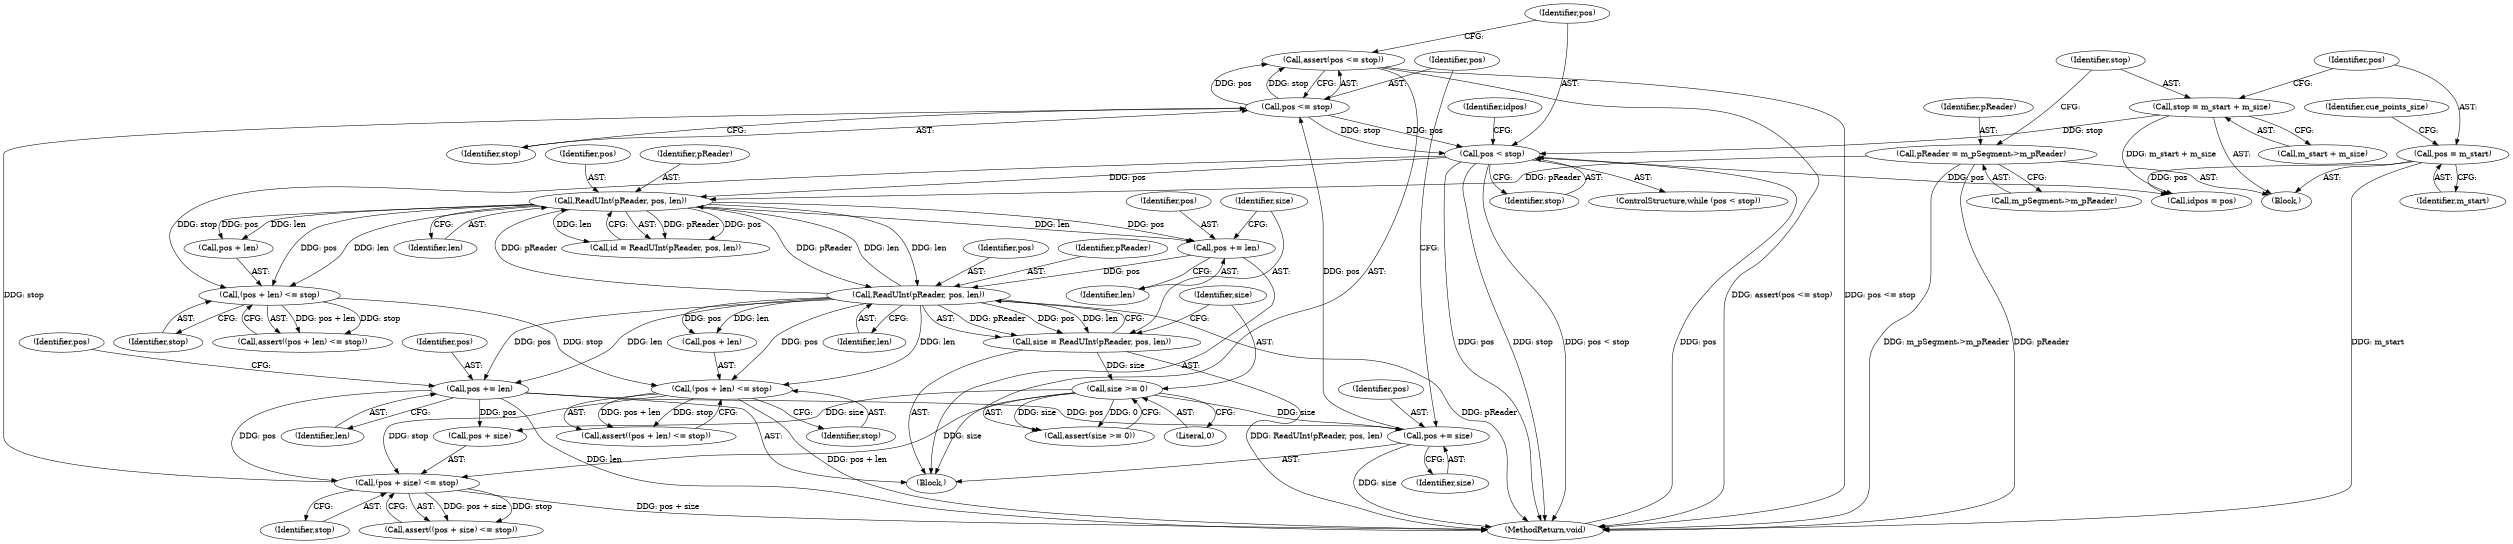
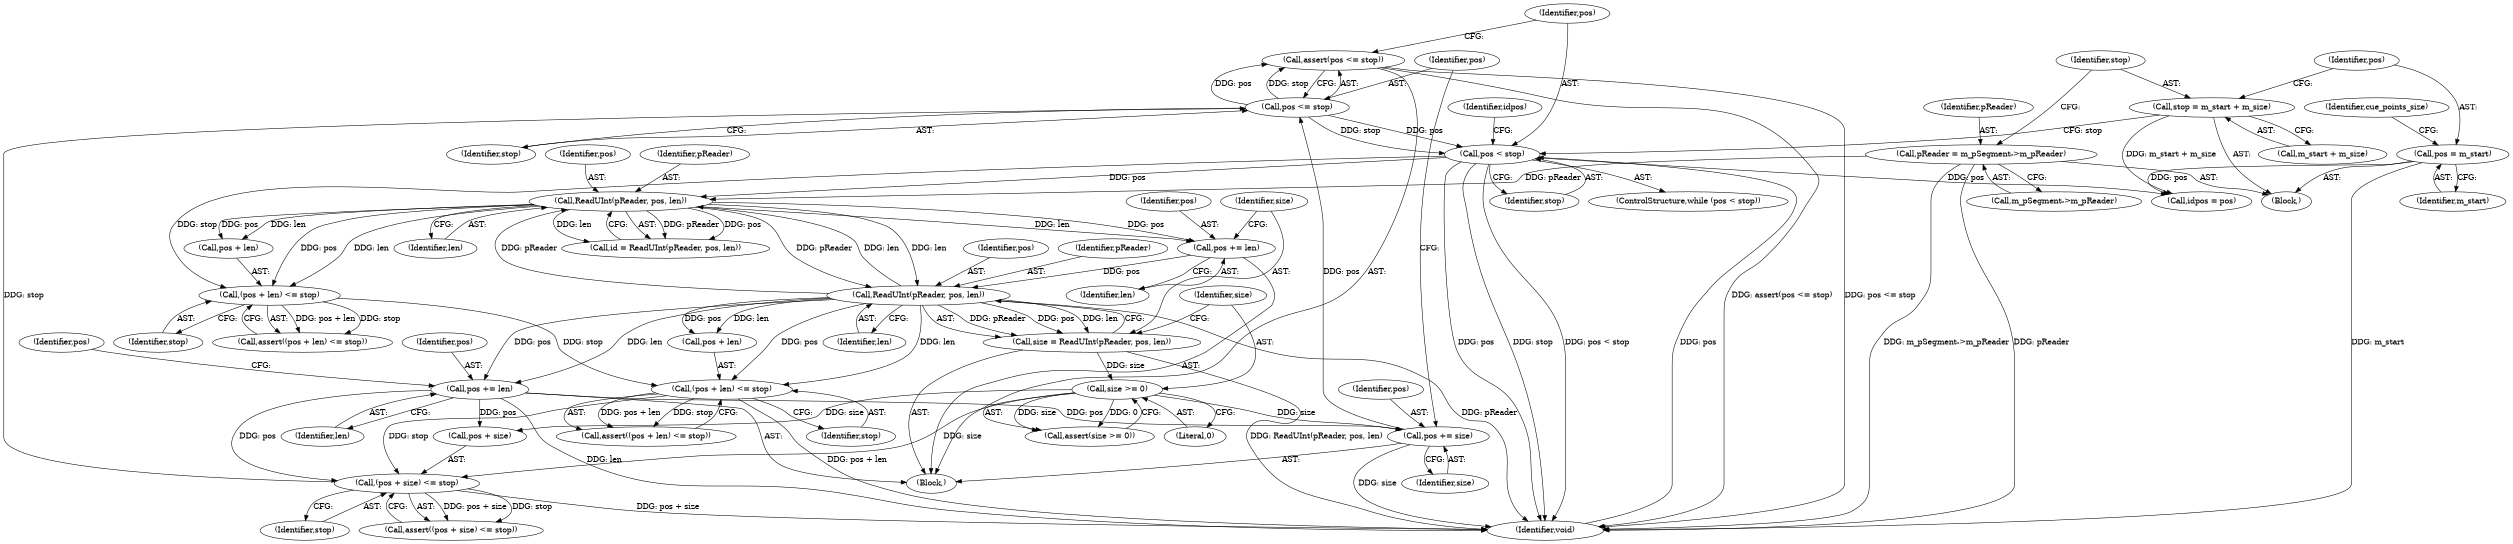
(2083, 131) -> (2083, 131)
(1545, 531) -> (1545, 531)
